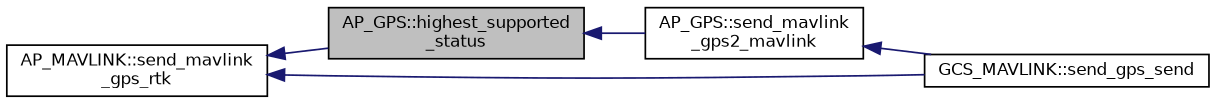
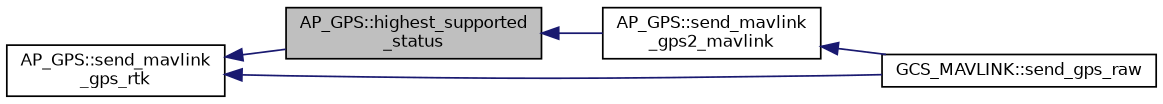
(137, 71) -> (116, 71)
(1067, 71) -> (1019, 71)
